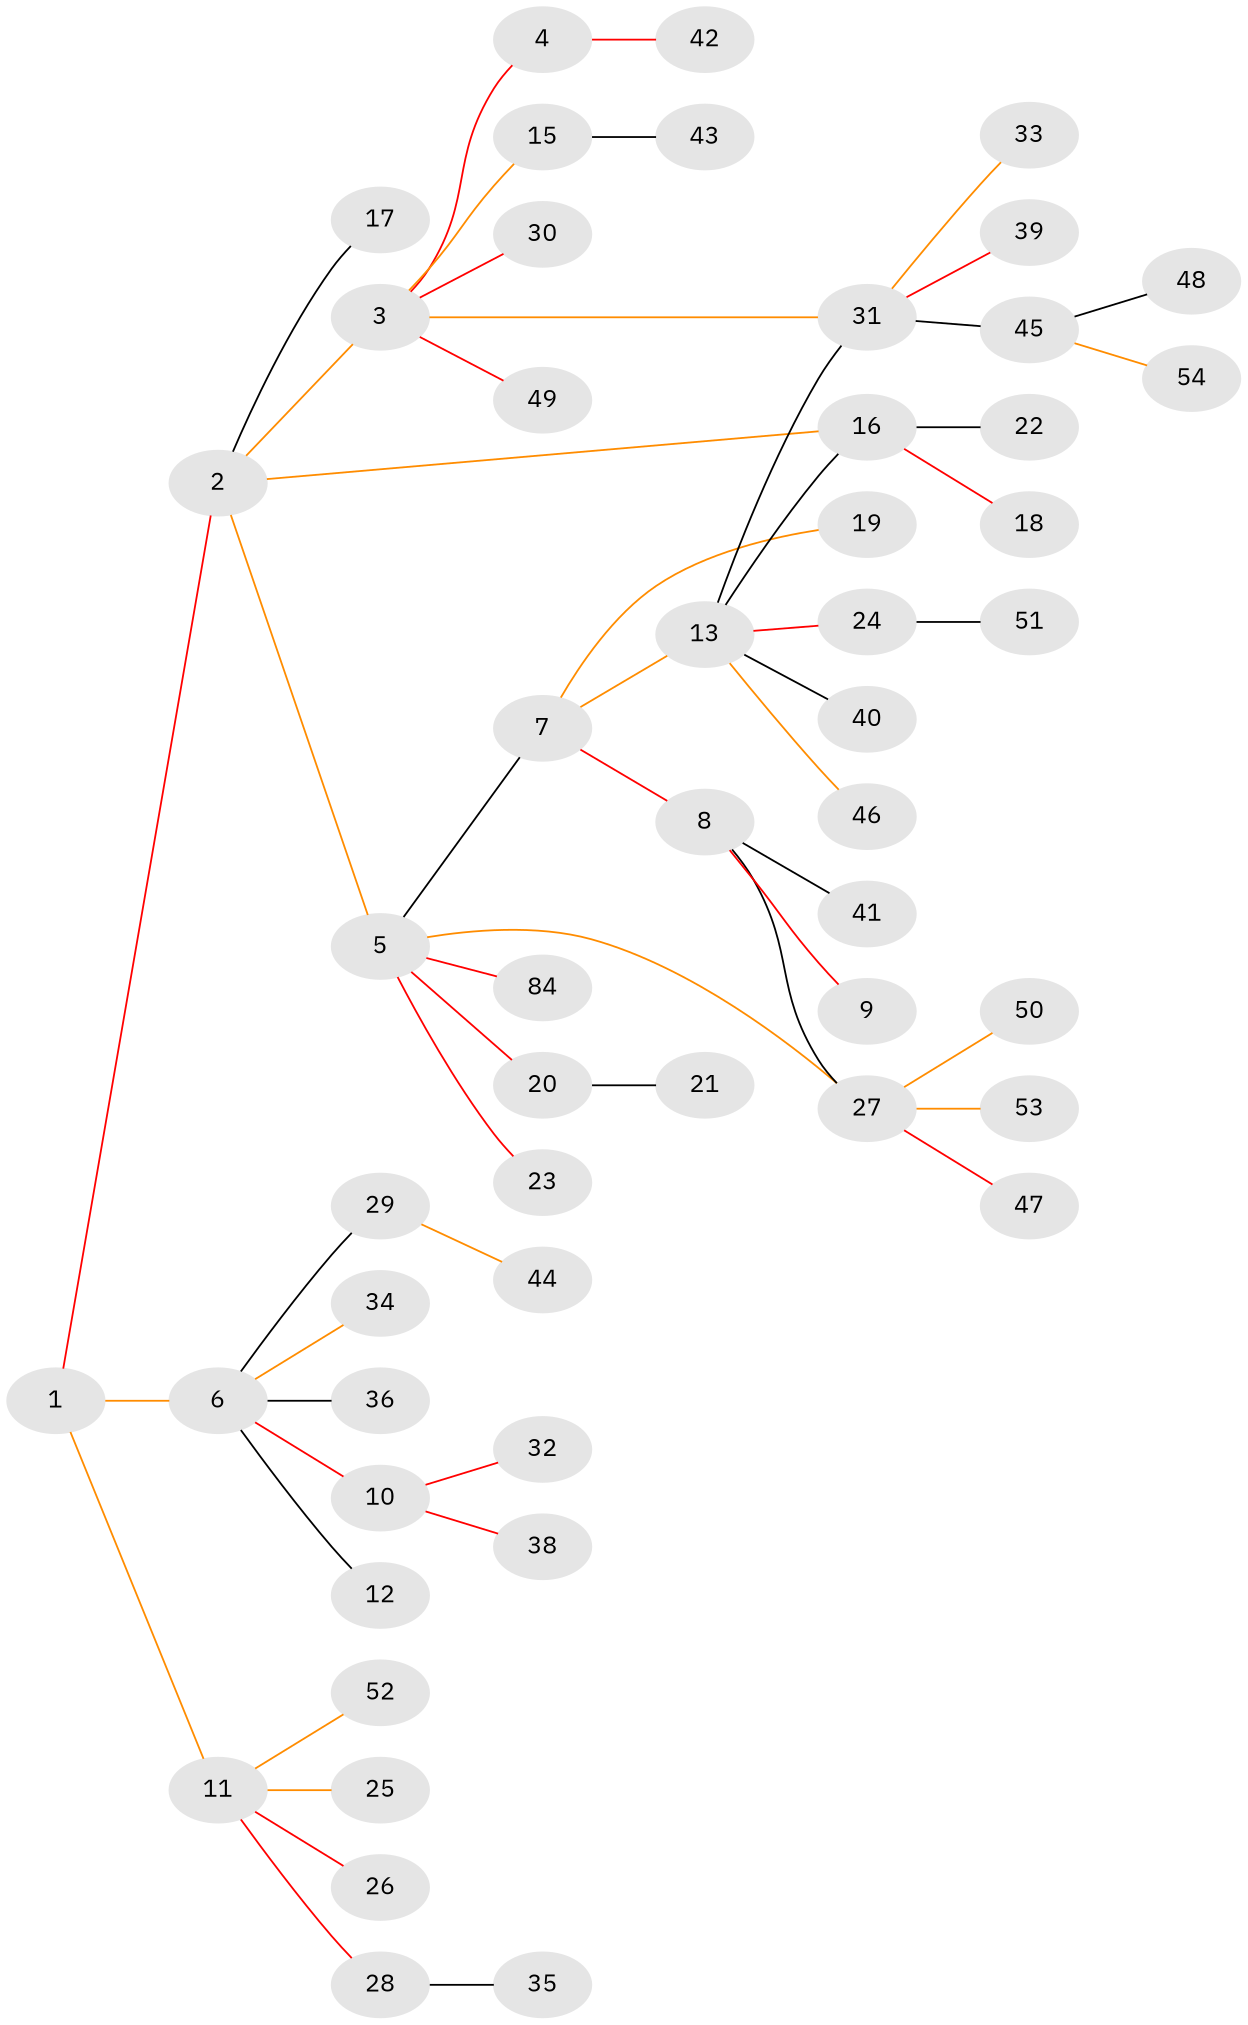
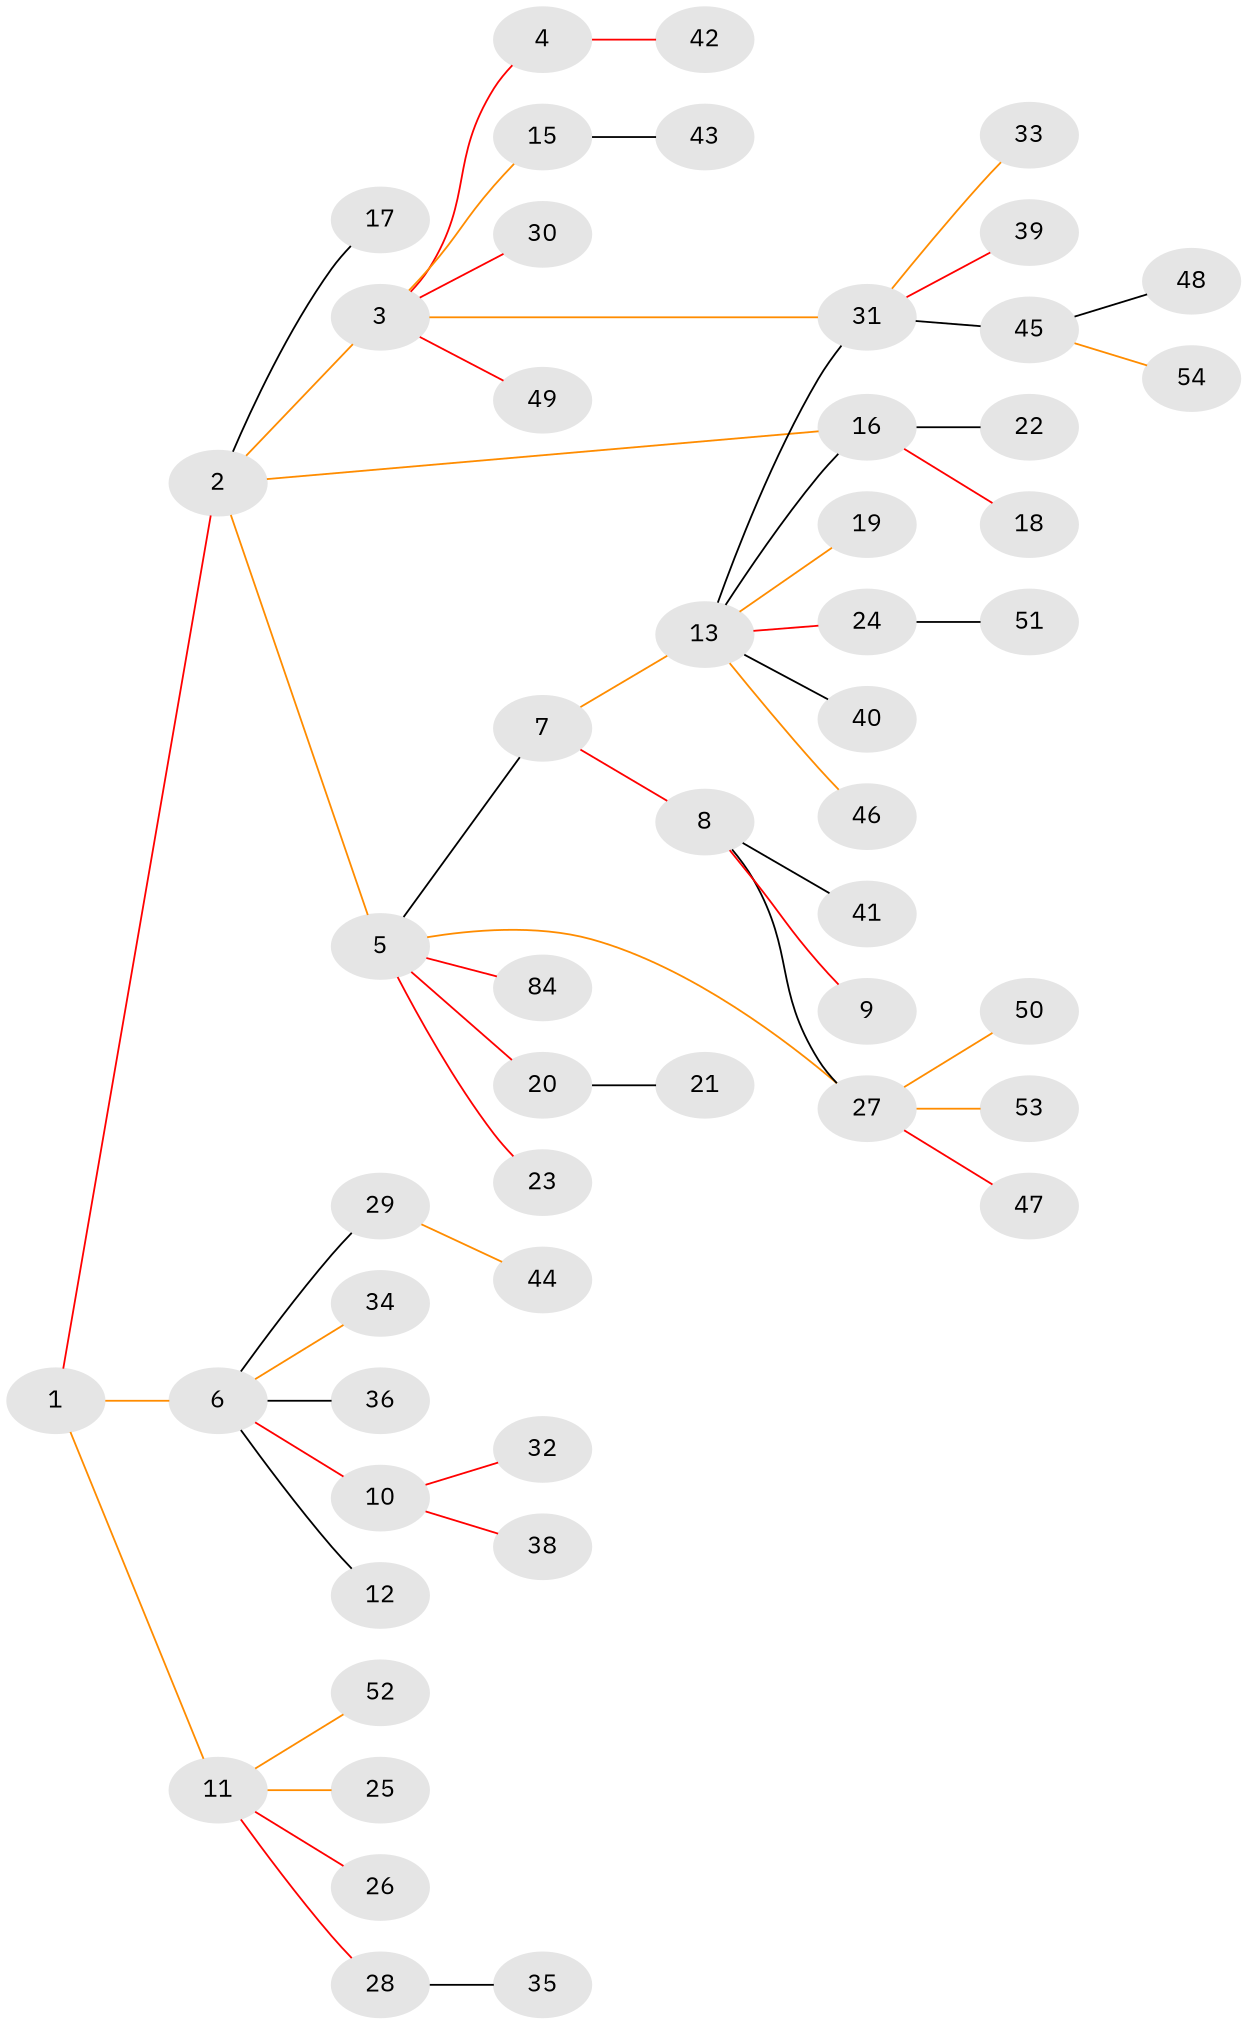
(667, 579) -> (786, 580)
